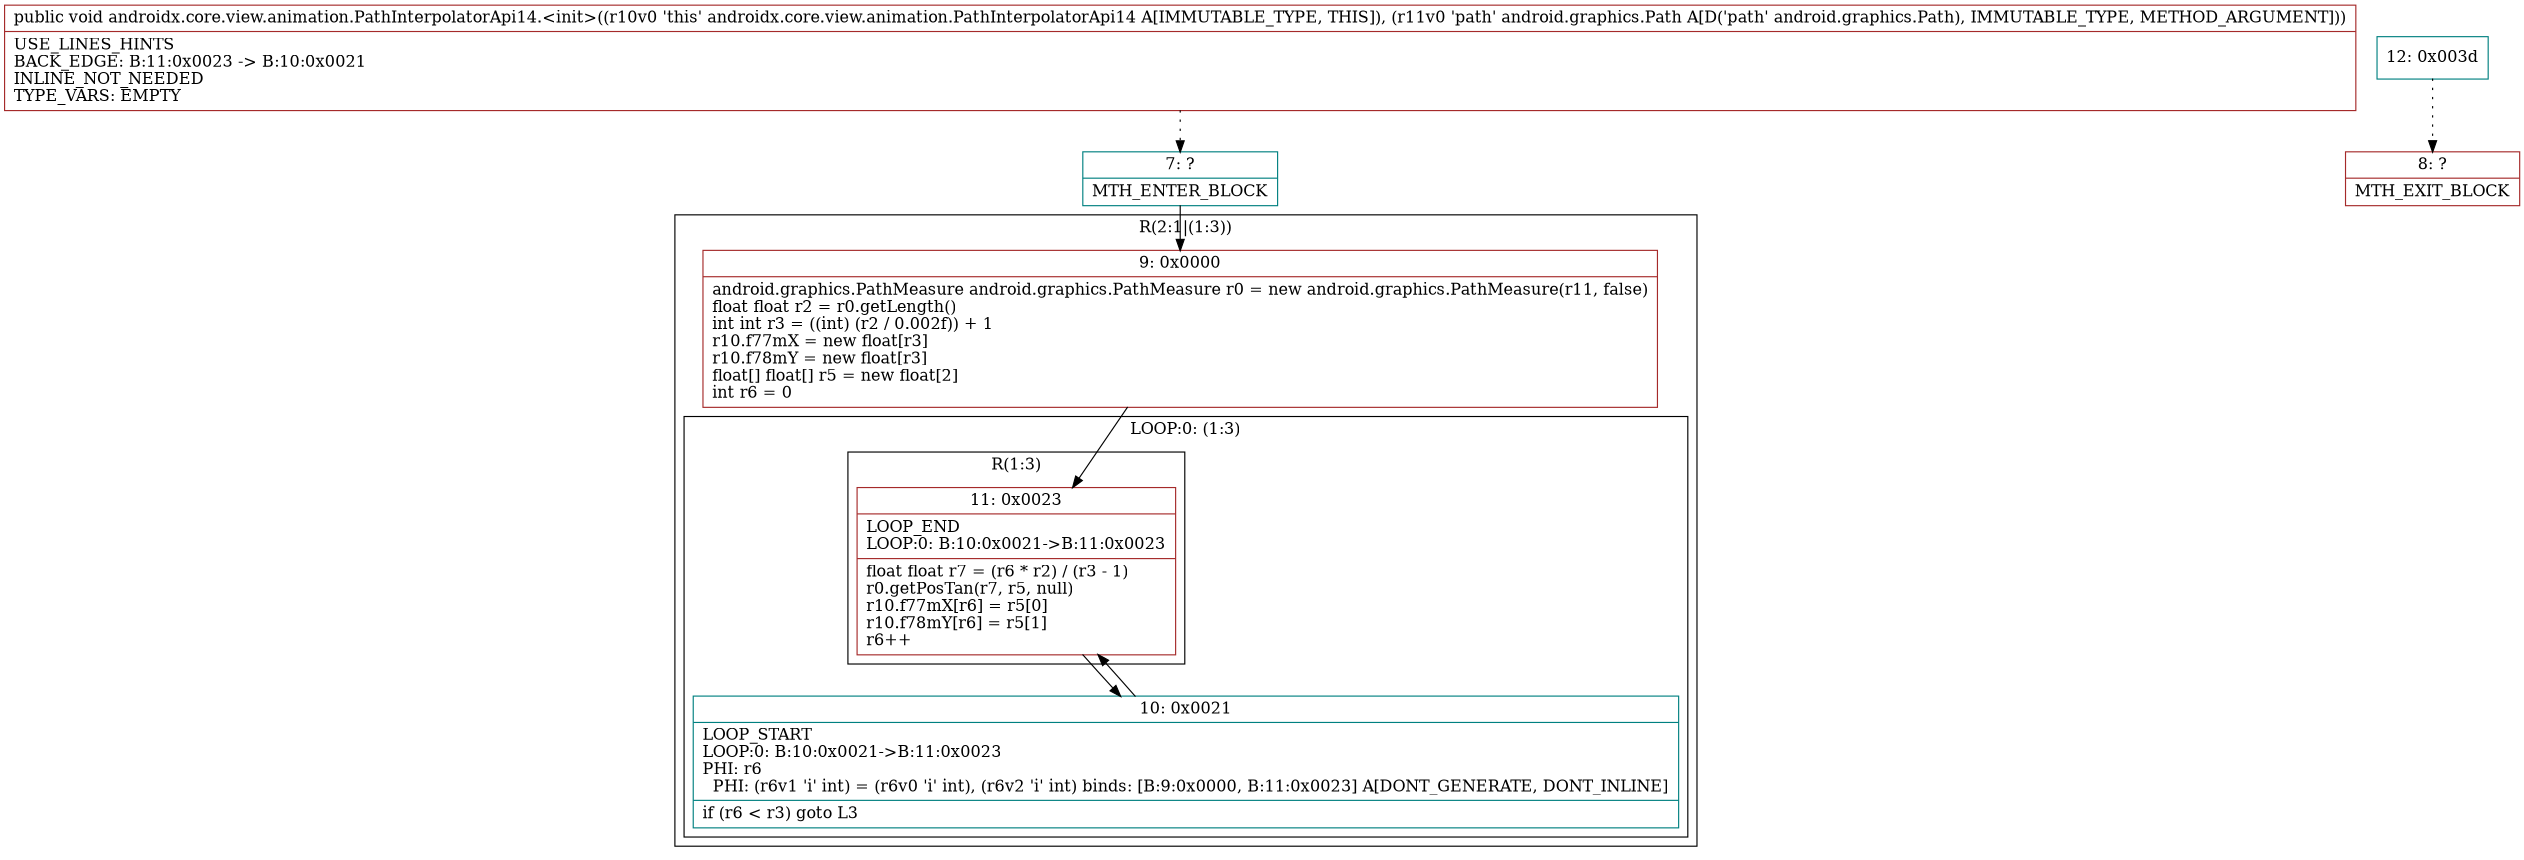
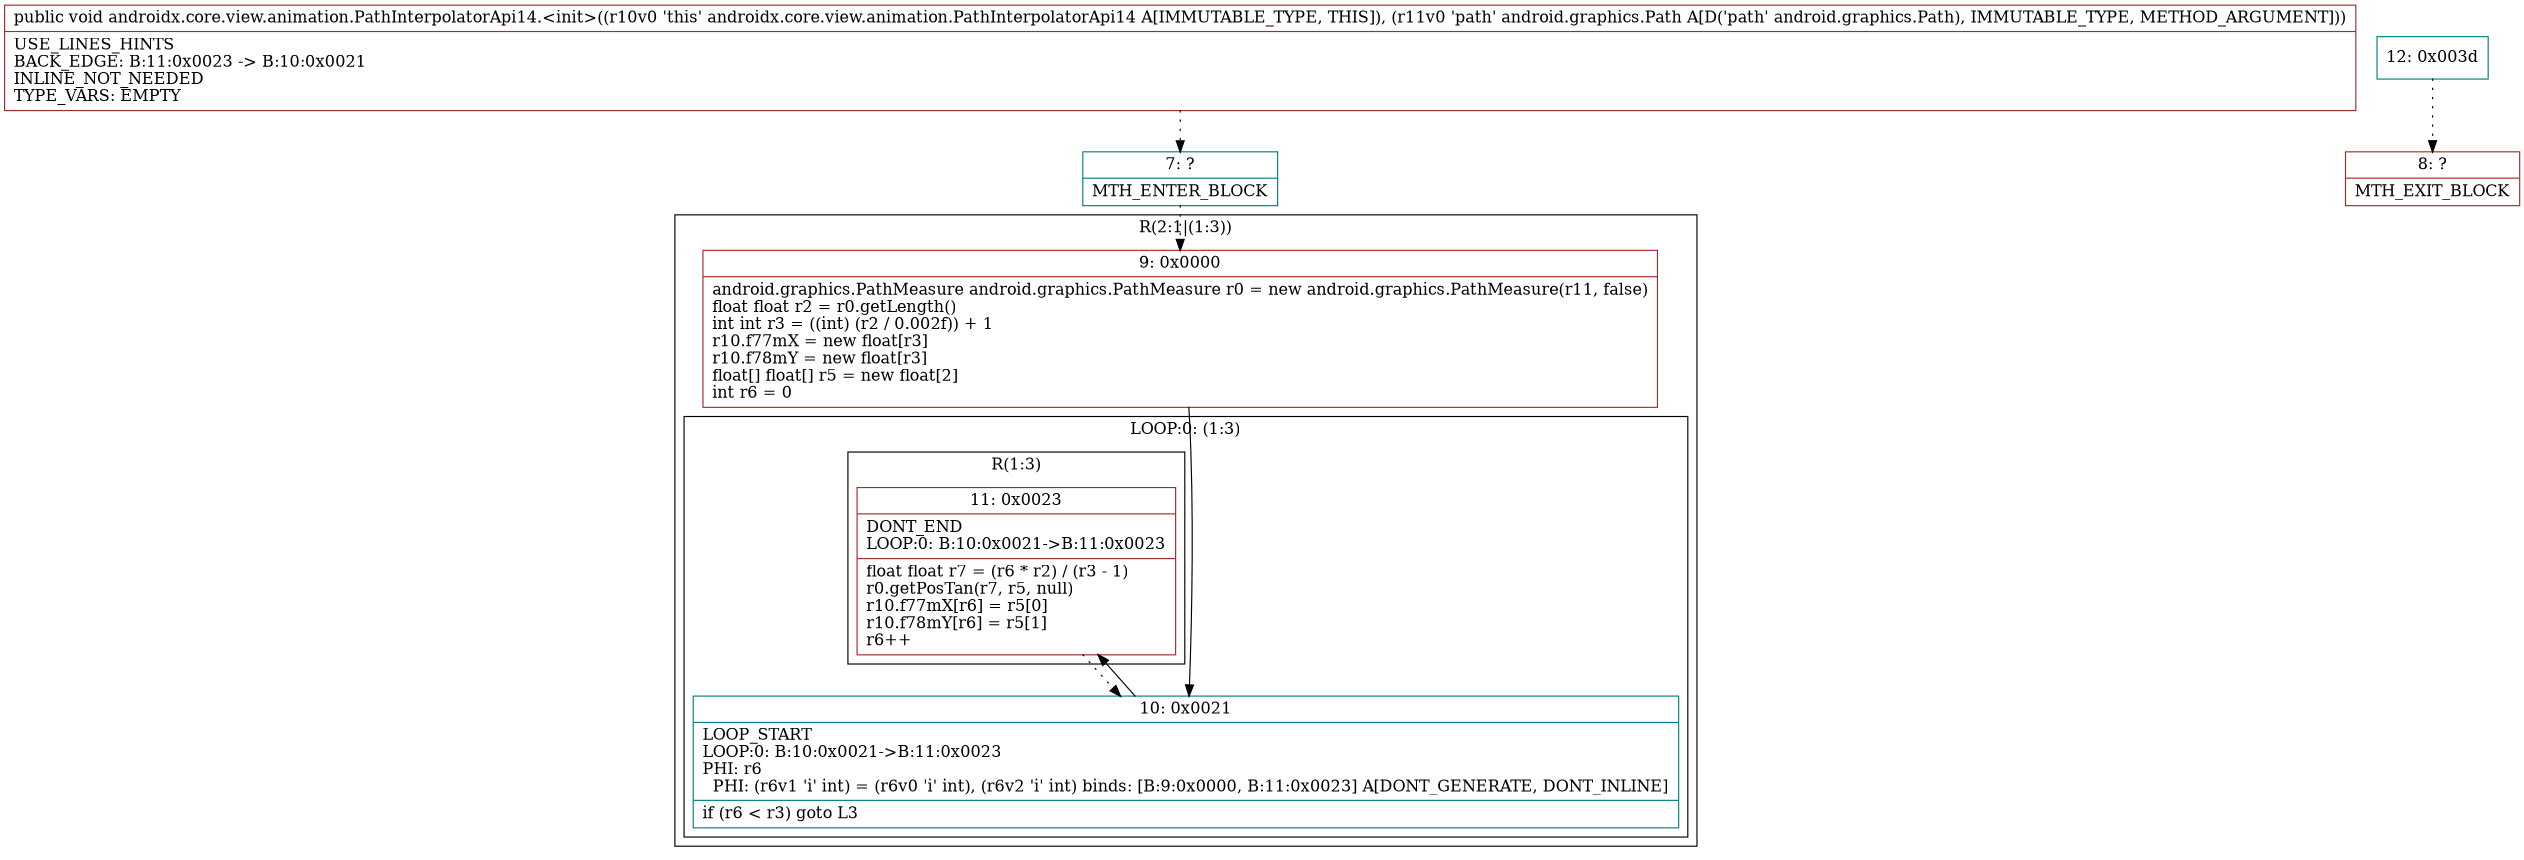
(1180, 222) -> (1180, 222)
(1103, 443) -> (1192, 546)
(913, 527) -> (915, 527)
(1098, 671) -> (1098, 671)
